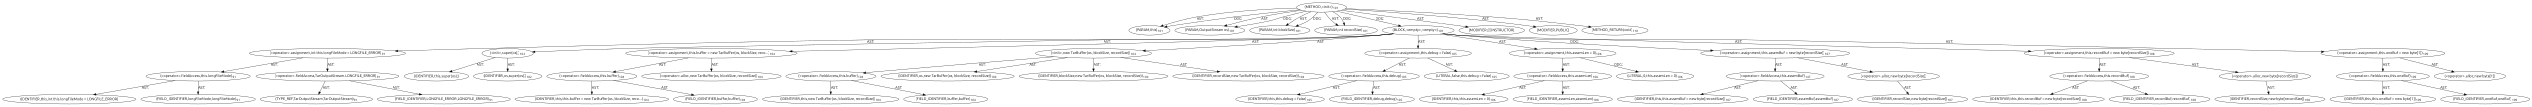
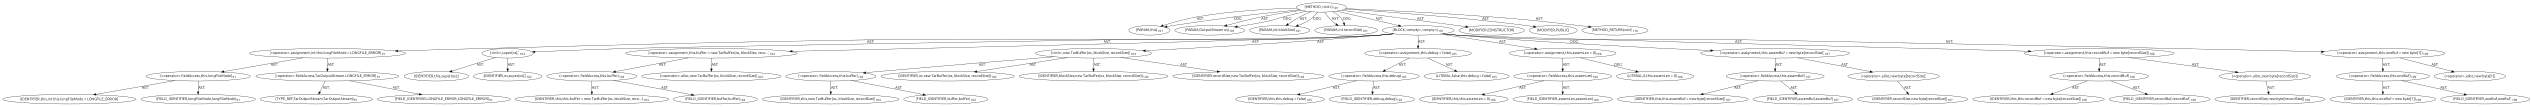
(1380, 19) -> (1380, 19)
